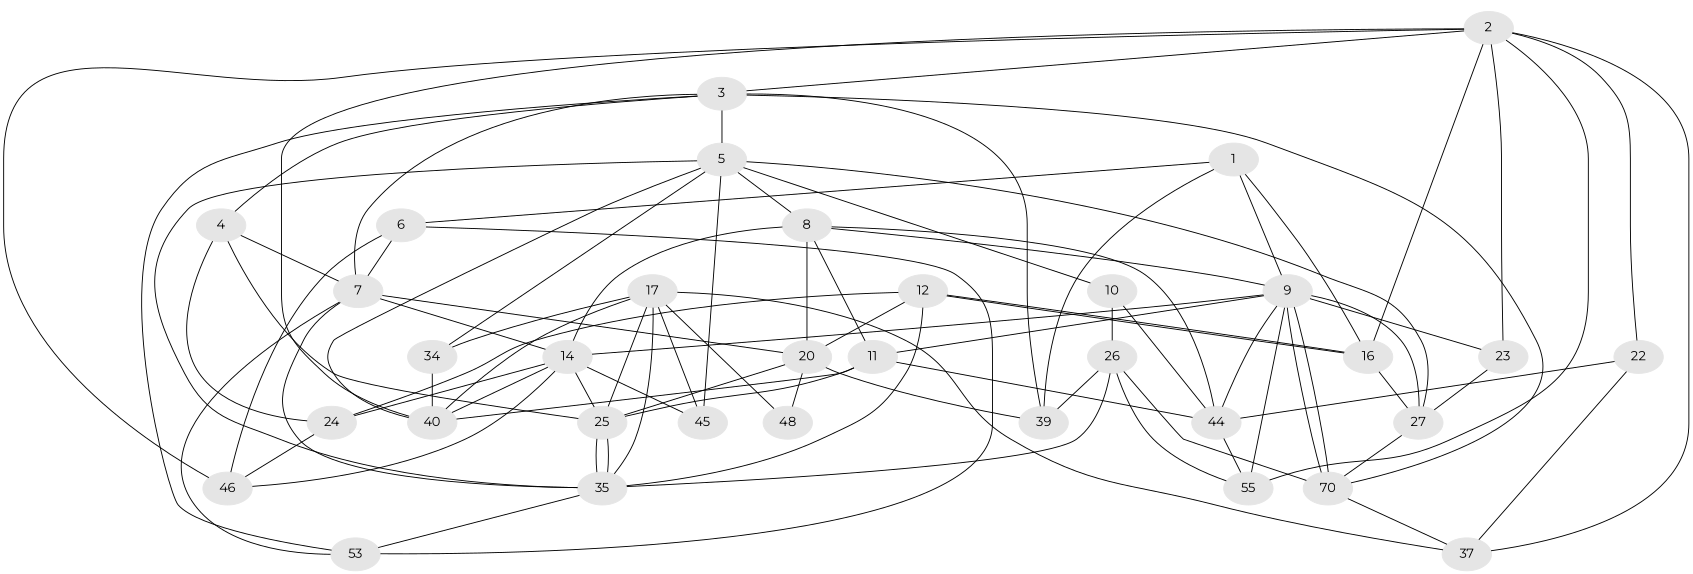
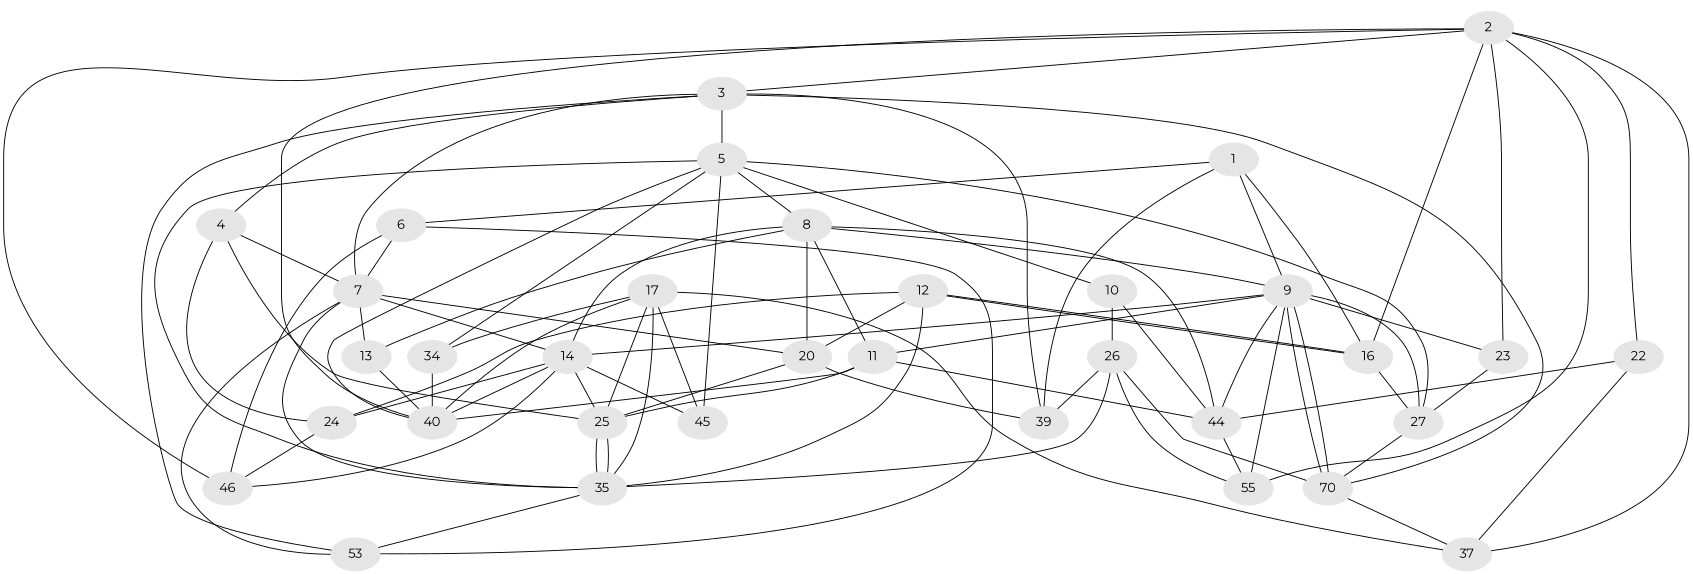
none -> (366, 357)
(788, 423) -> none
